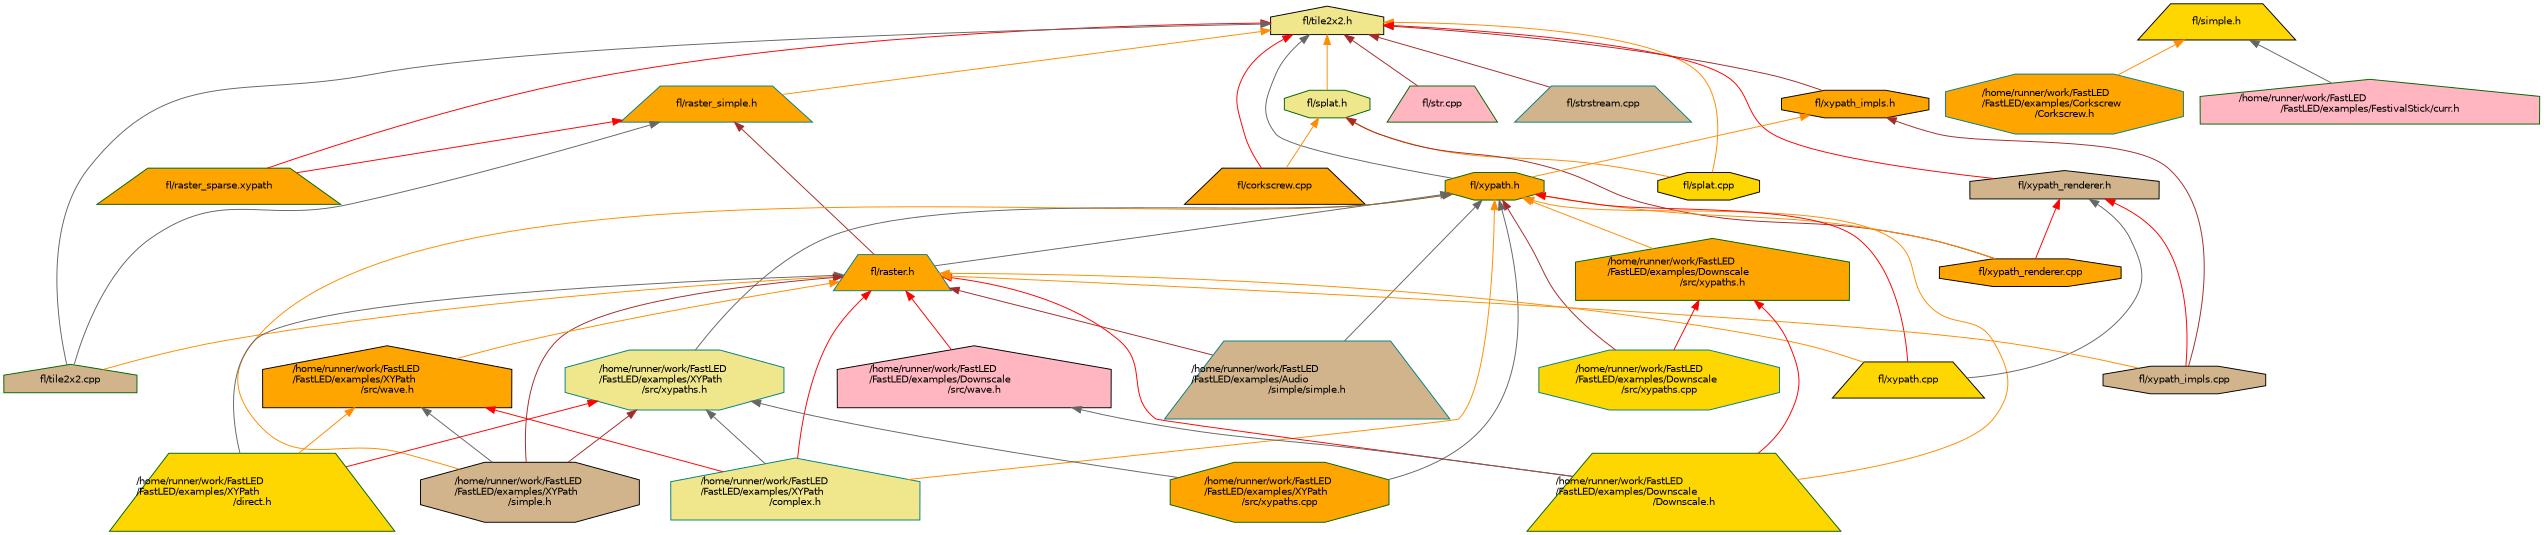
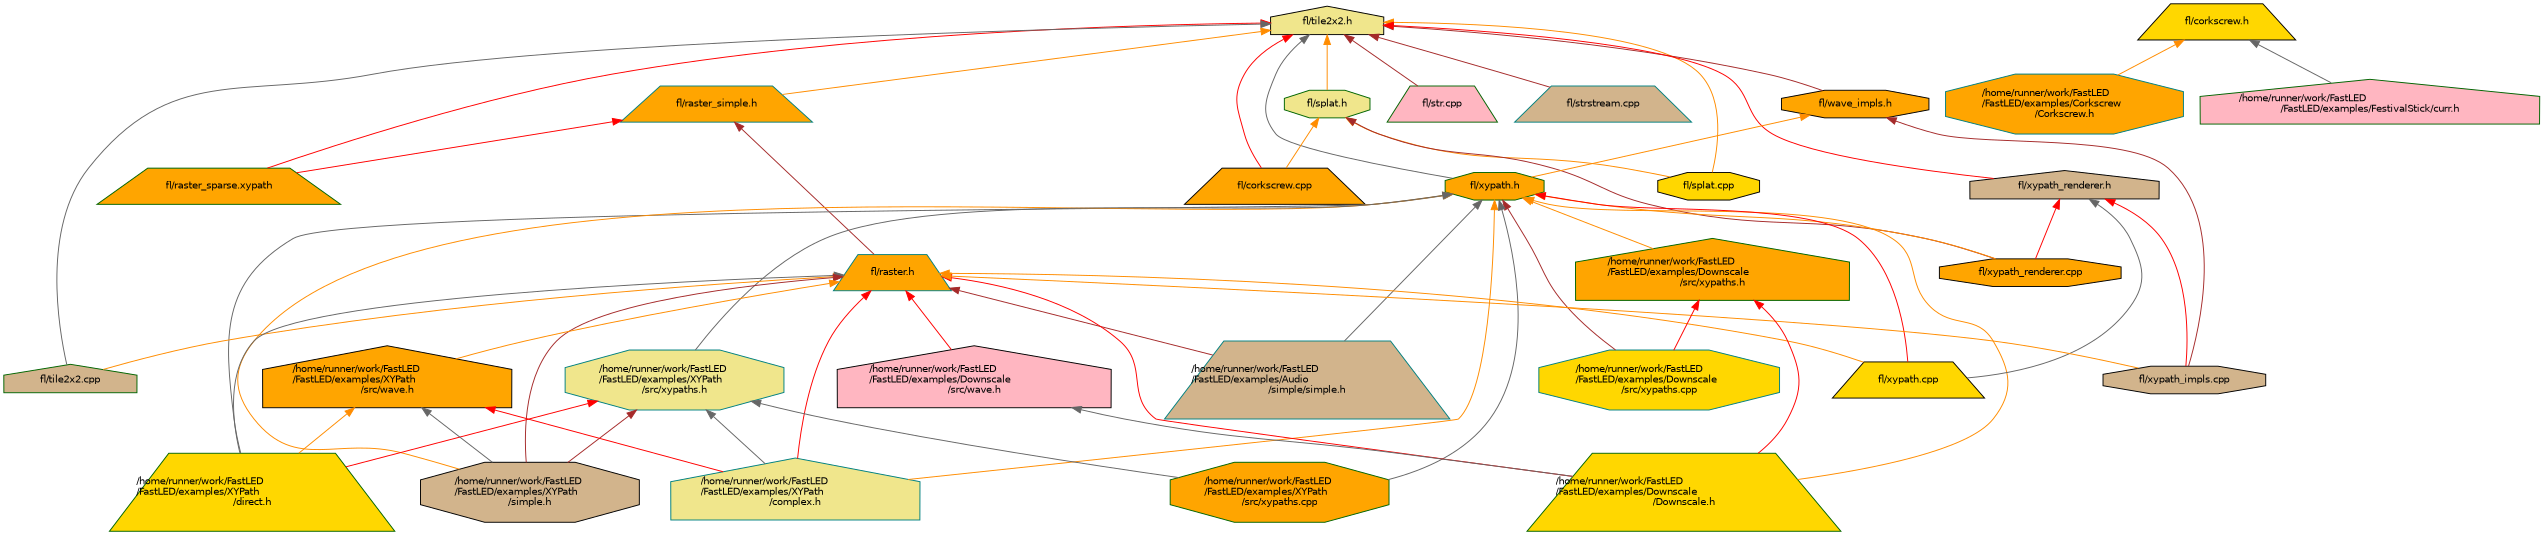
(2217, 22) -> (2217, 22)
(1855, 104) -> (1855, 104)
(328, 208) -> none
(1188, 230) -> (574, 218)
